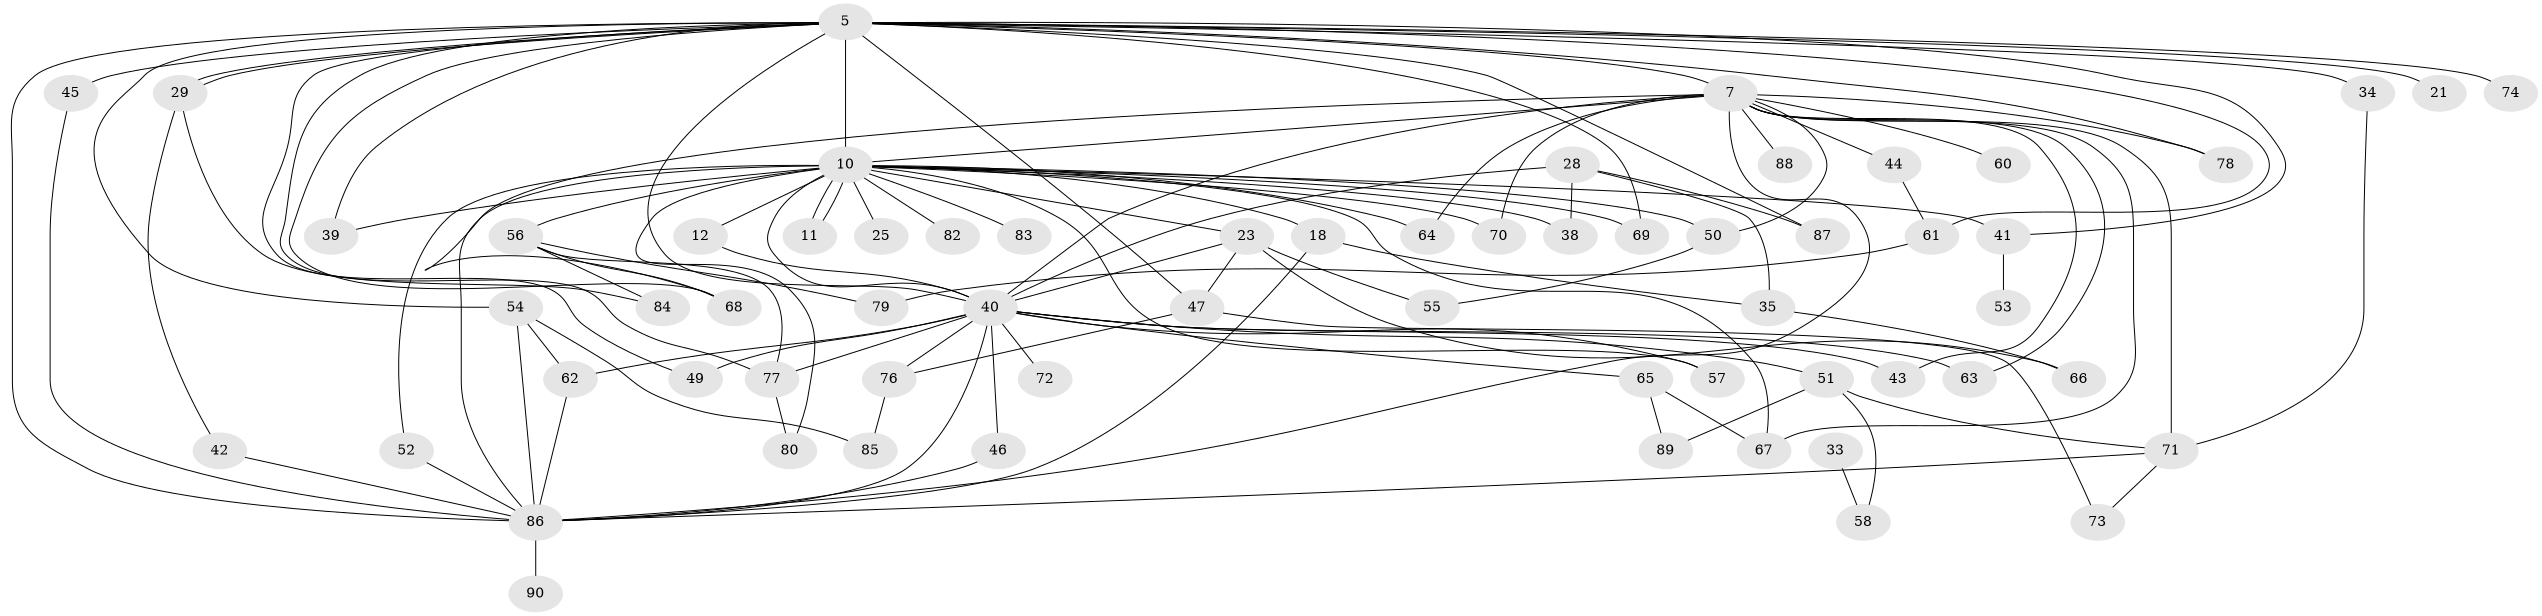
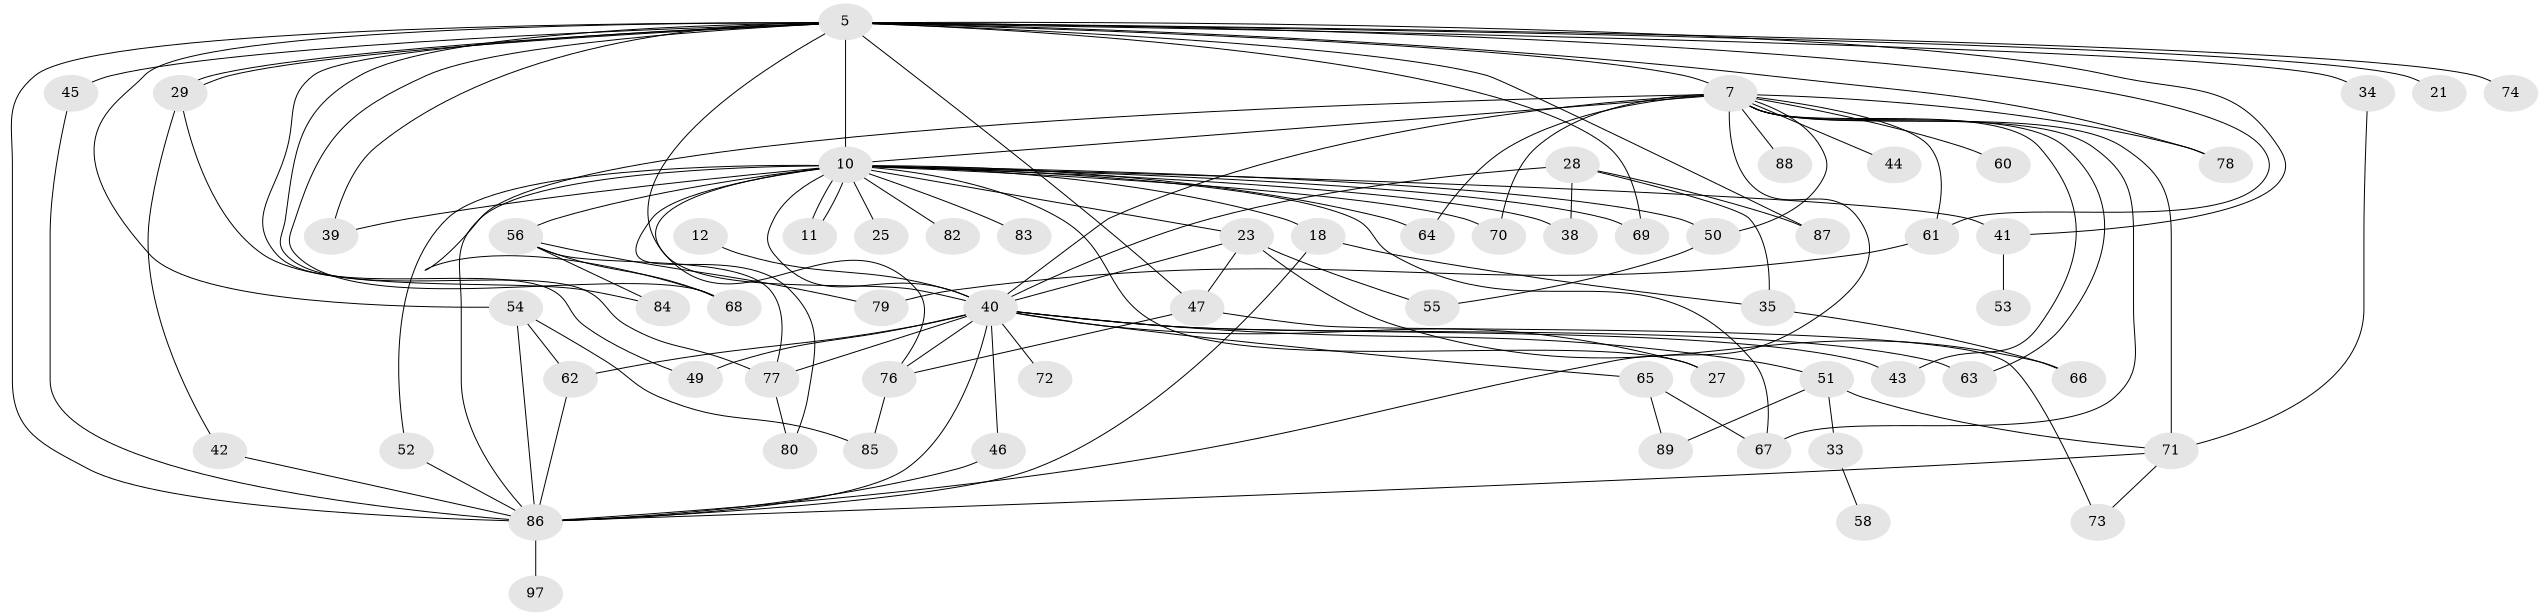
(773, 201) -> (784, 274)
(1913, 201) -> (1928, 145)
(1717, 379) -> (1717, 379)
(1874, 445) -> (1831, 415)
(536, 594) -> (536, 594)
